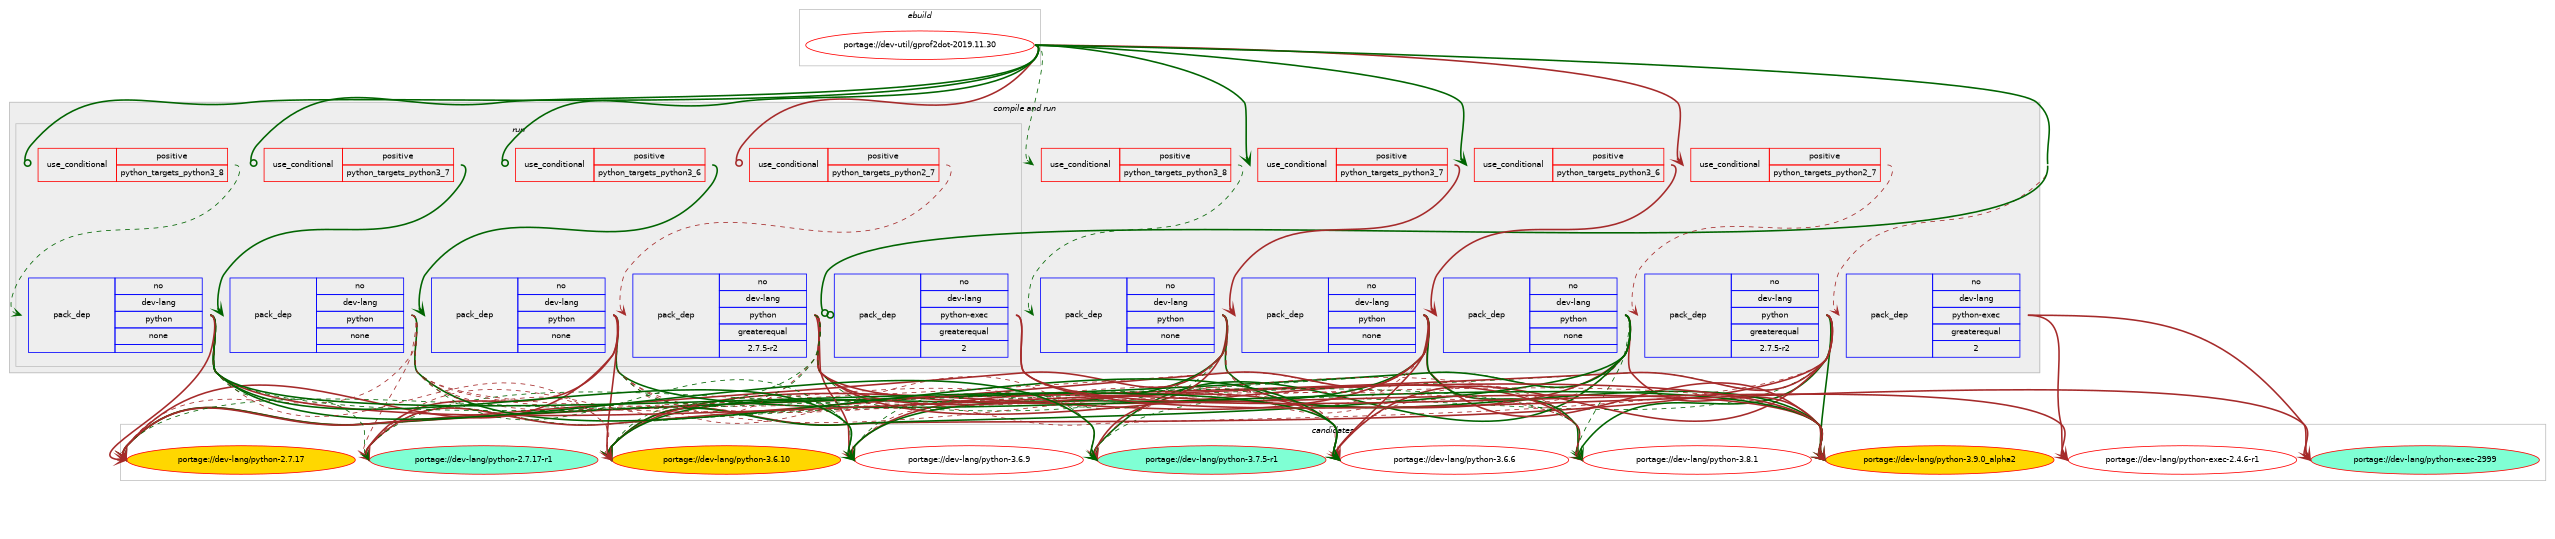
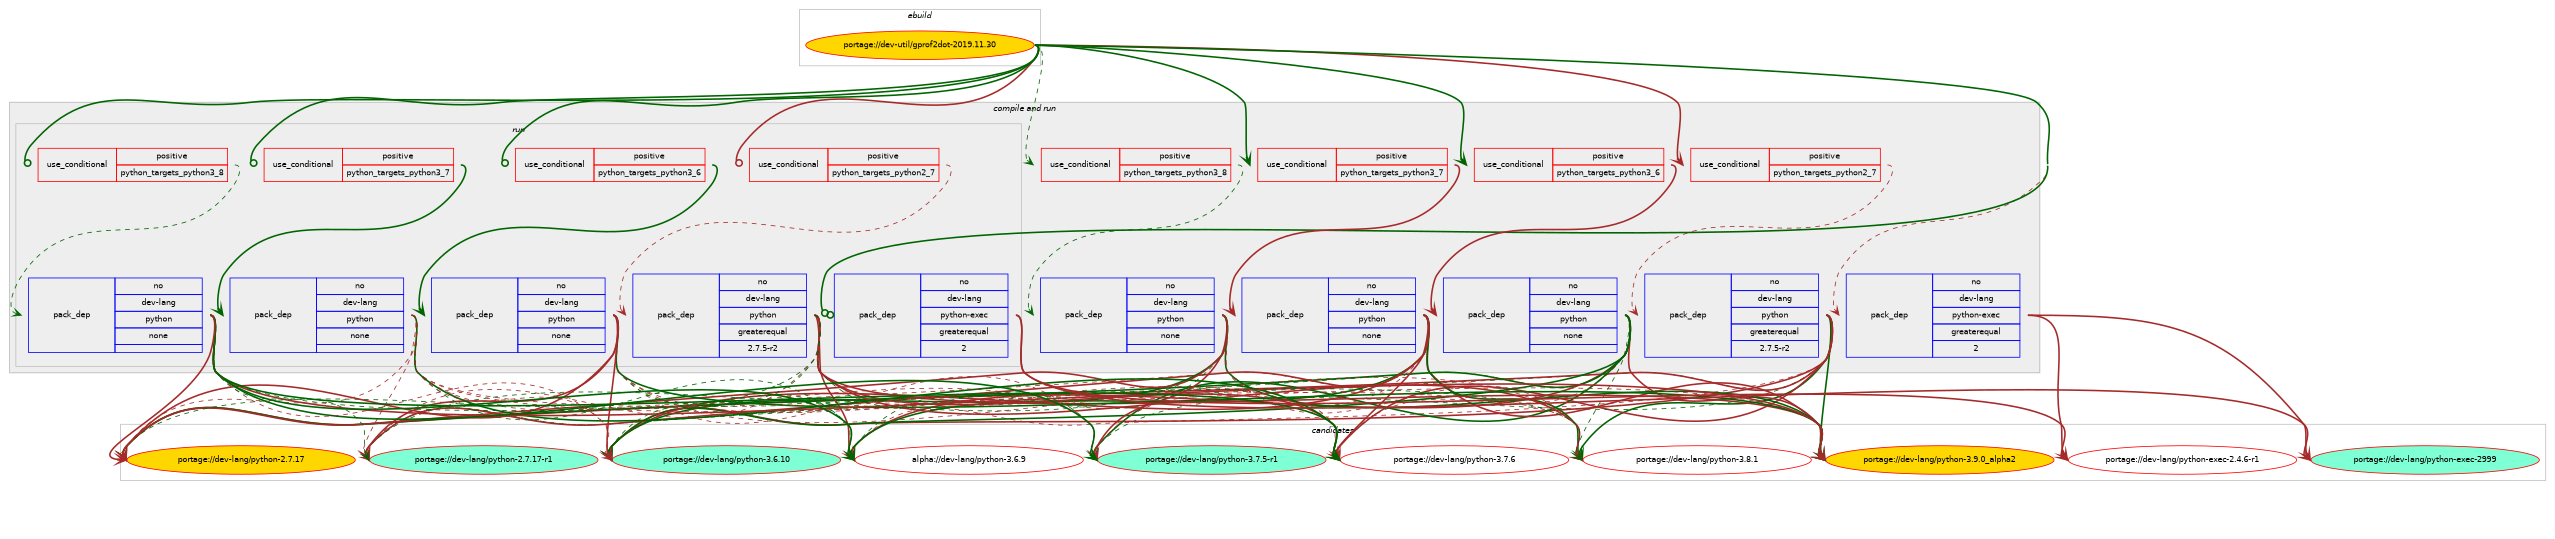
(920, 45) -> (920, 45)
(726, 460) -> (726, 460)
(969, 460) -> (969, 460)
(1454, 460) -> (1454, 460)
